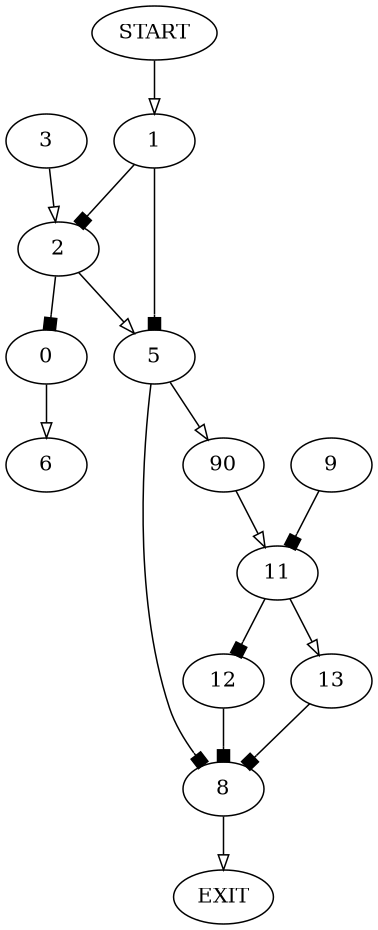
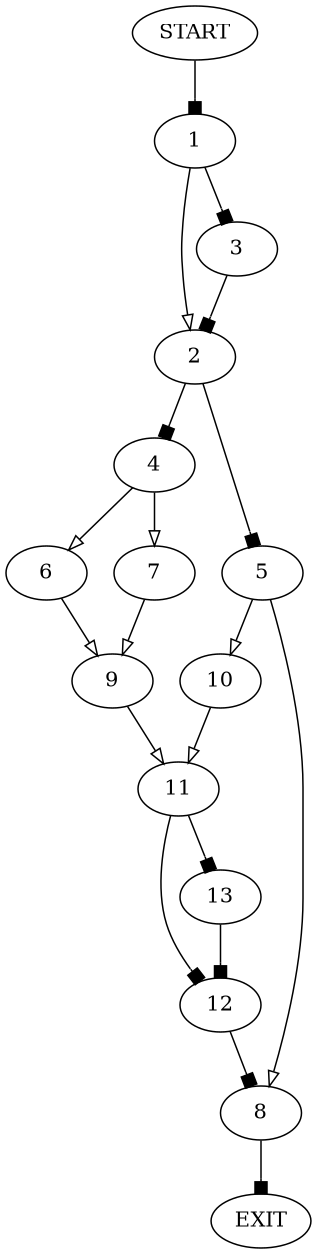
(154, 80) -> (195, 80)
(52, 188) -> (219, 296)
(112, 189) -> (182, 241)
(154, 241) -> (213, 188)
(101, 297) -> (226, 458)
(46, 357) -> (154, 465)
(224, 465) -> (220, 681)
(308, 512) -> (141, 729)
(145, 573) -> (303, 835)
none -> (154, 573)
(301, 620) -> (197, 836)
none -> (75, 621)
(283, 730) -> (220, 944)
(224, 836) -> (261, 1160)
